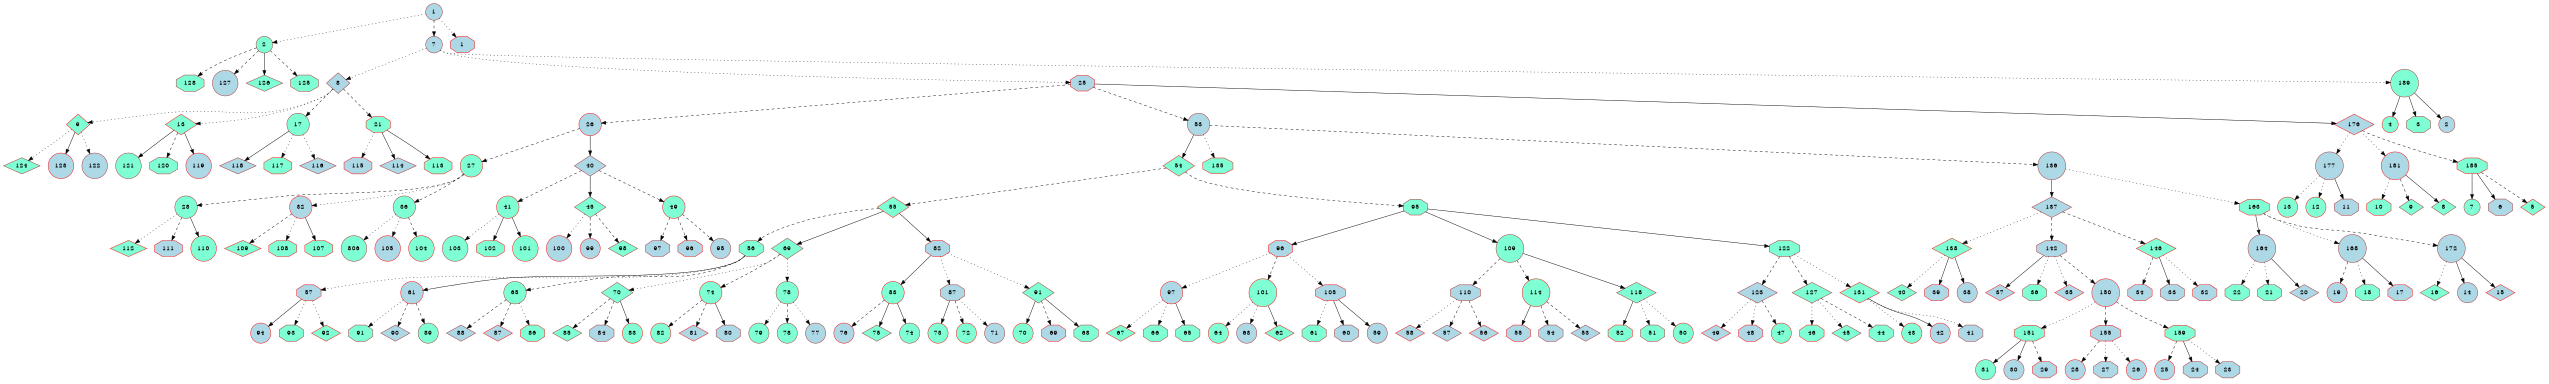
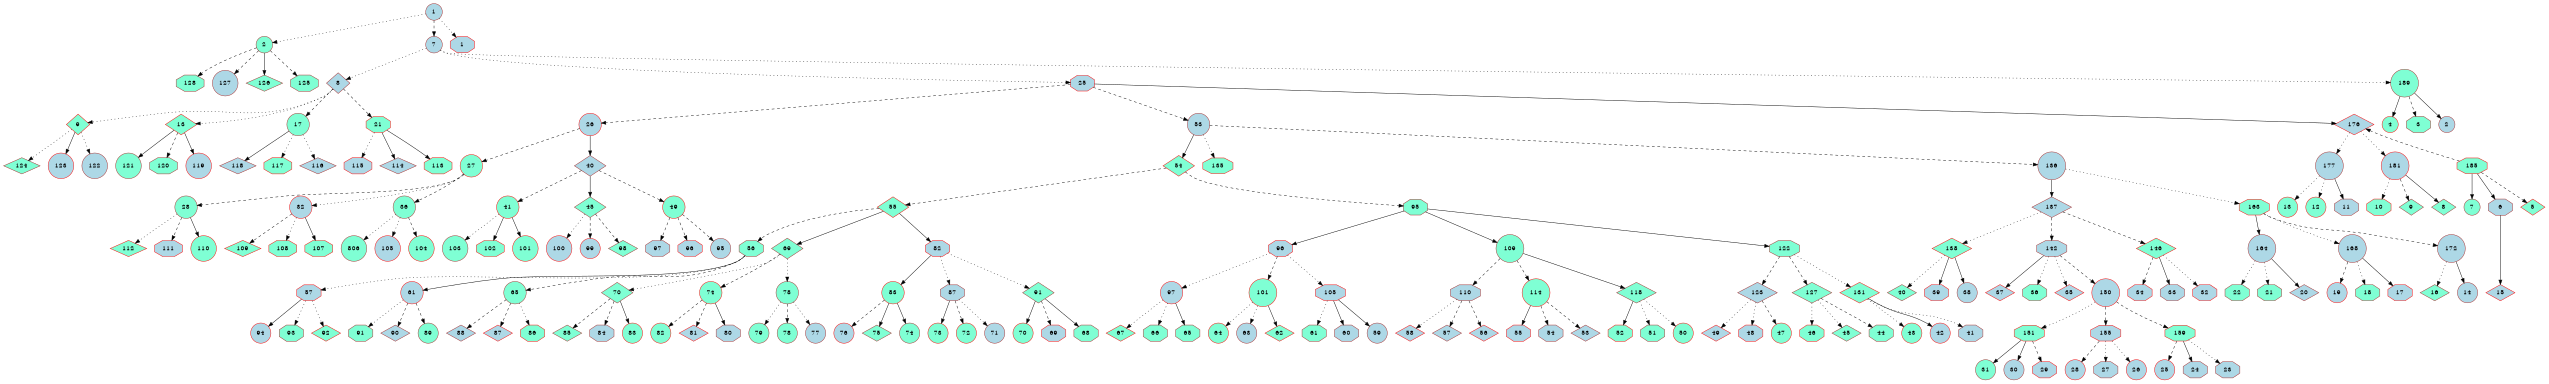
(2412, 104) -> (2412, 104)
(2407, 147) -> (2414, 147)
(2477, 271) -> (2500, 248)
